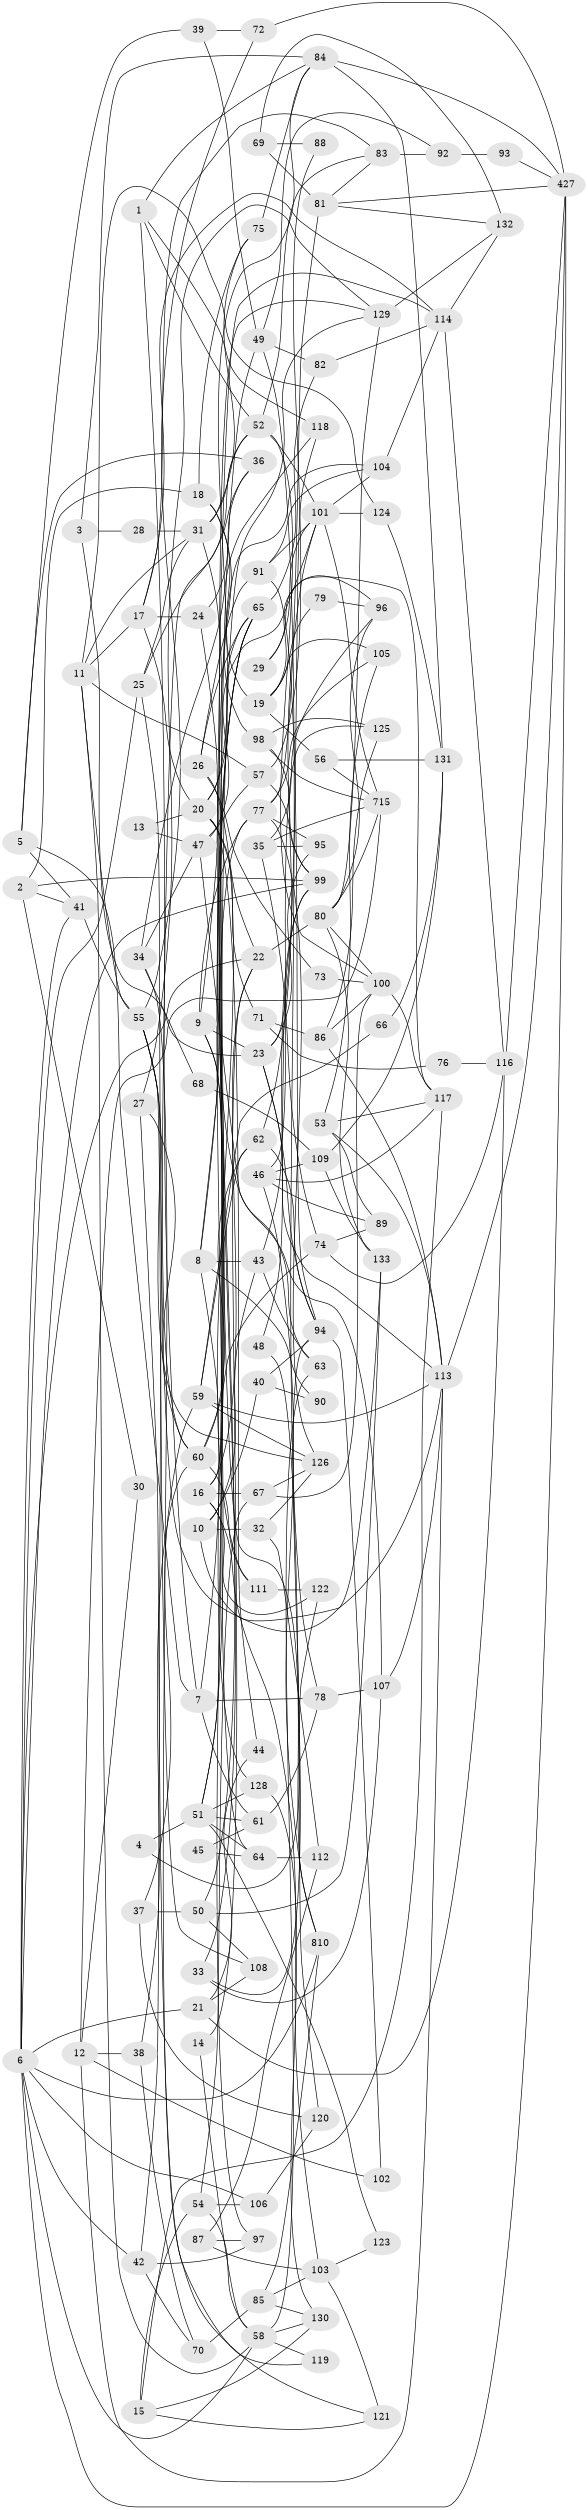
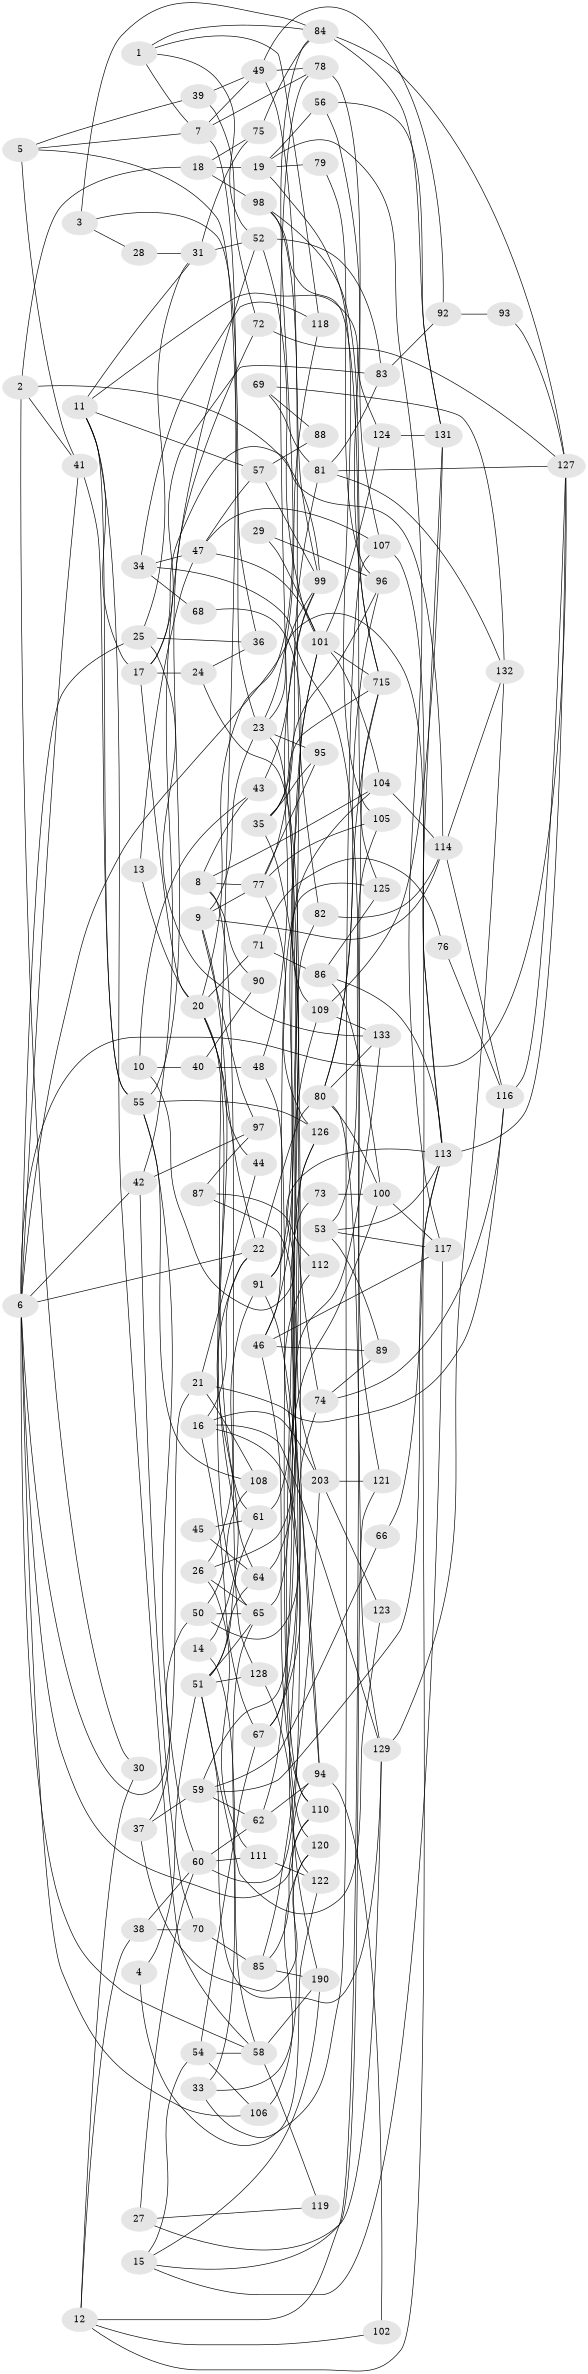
(566, 185) -> (566, 466)
(285, 709) -> none
(286, 1360) -> (229, 1067)
(320, 1367) -> none
(259, 1529) -> none
(320, 1944) -> (320, 1810)
(320, 2271) -> (320, 1481)
(320, 2319) -> (320, 1980)
